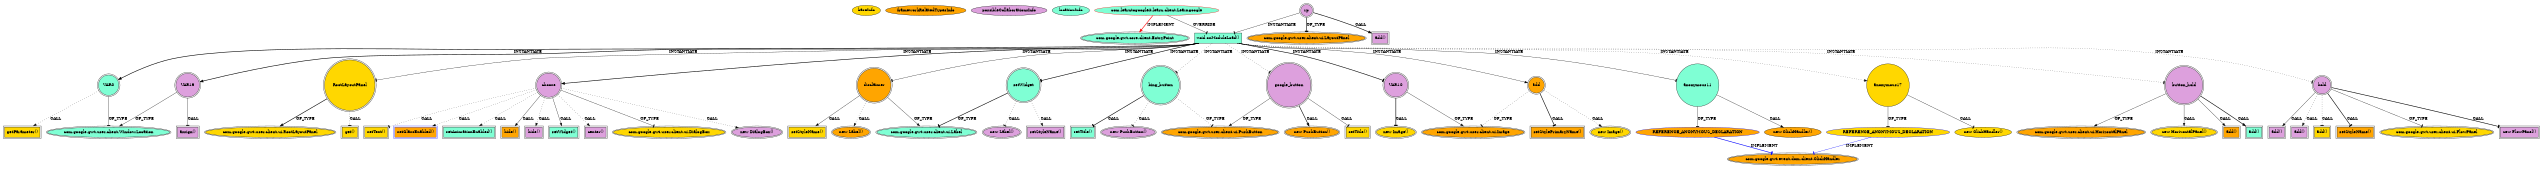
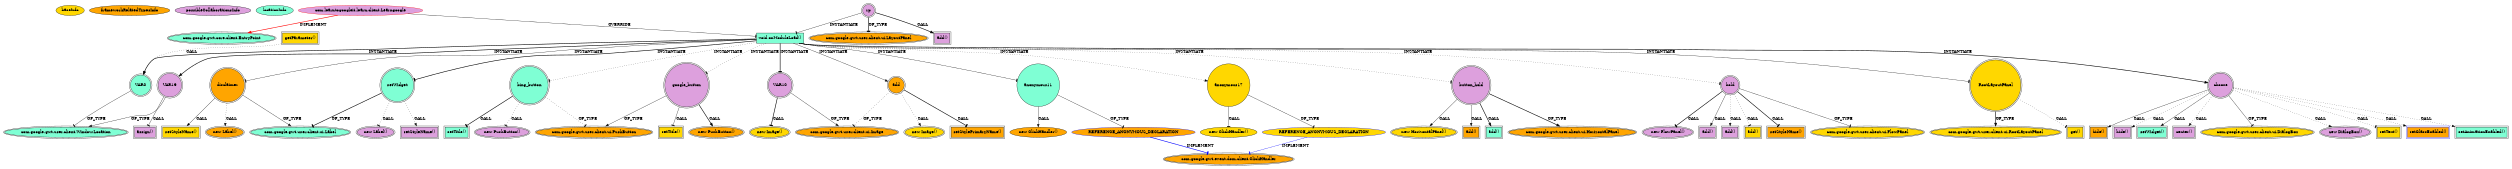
(1157, 10) -> (361, 10)
(67, 108) -> (209, 48)
(2131, 109) -> (1523, 109)
(2519, 132) -> (1668, 132)
